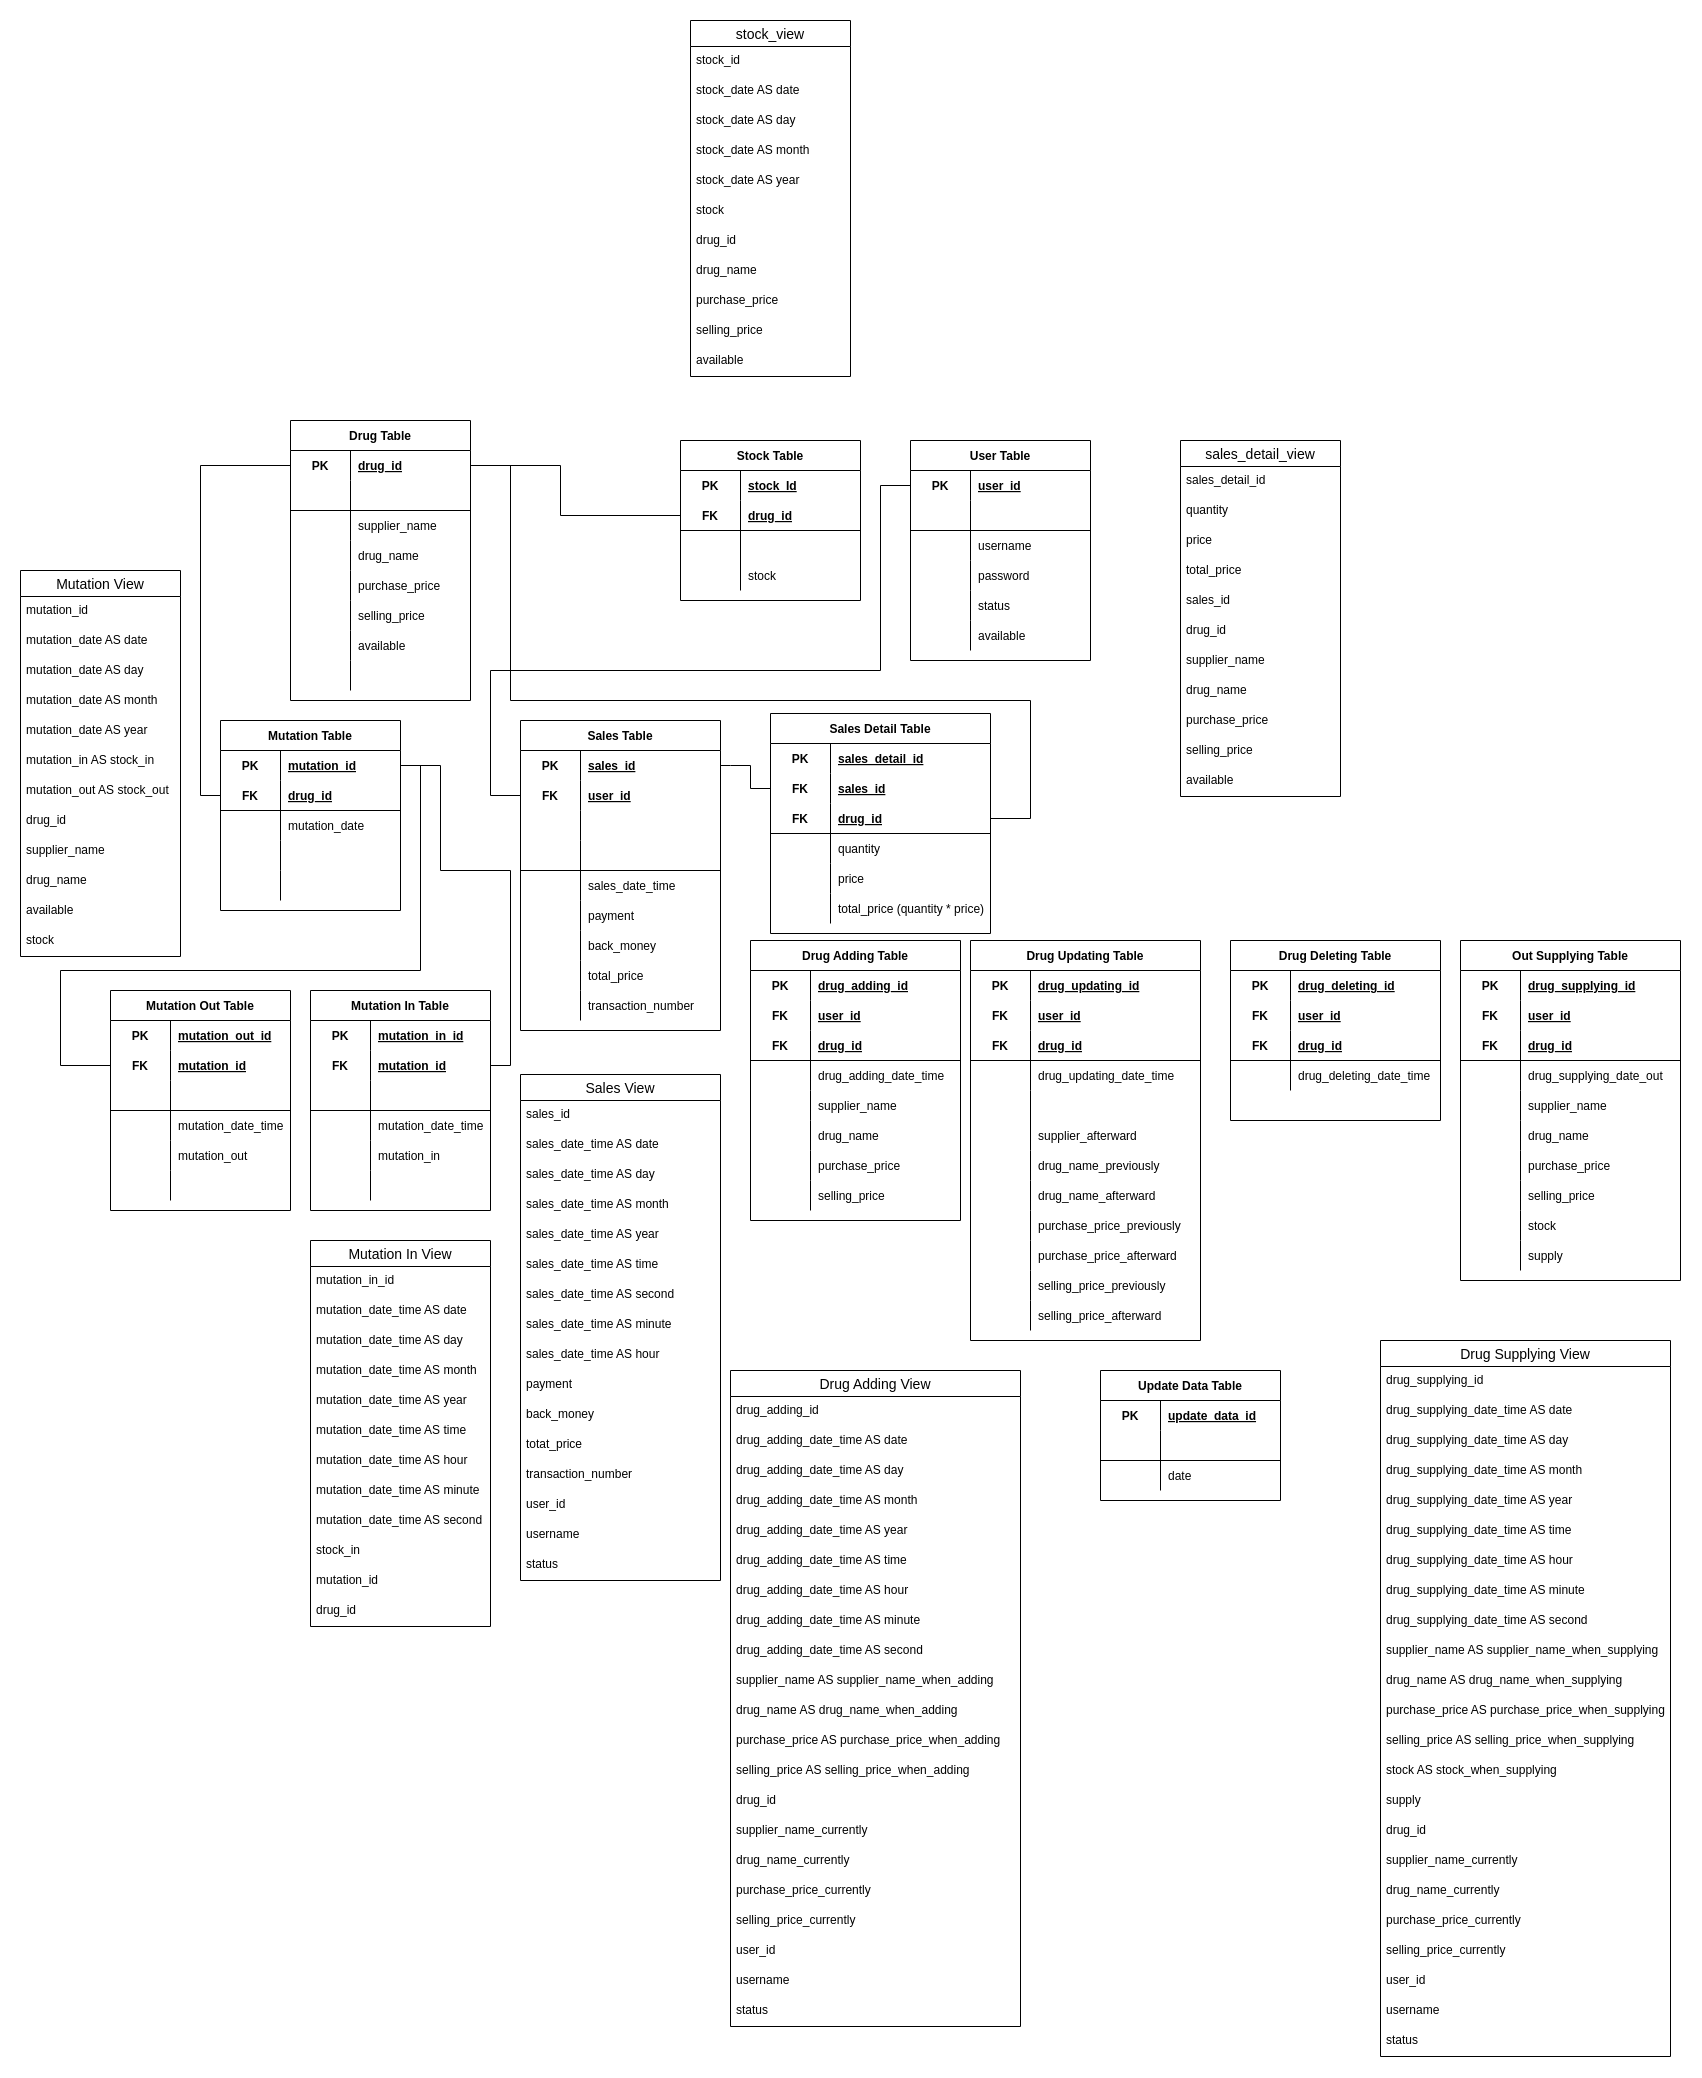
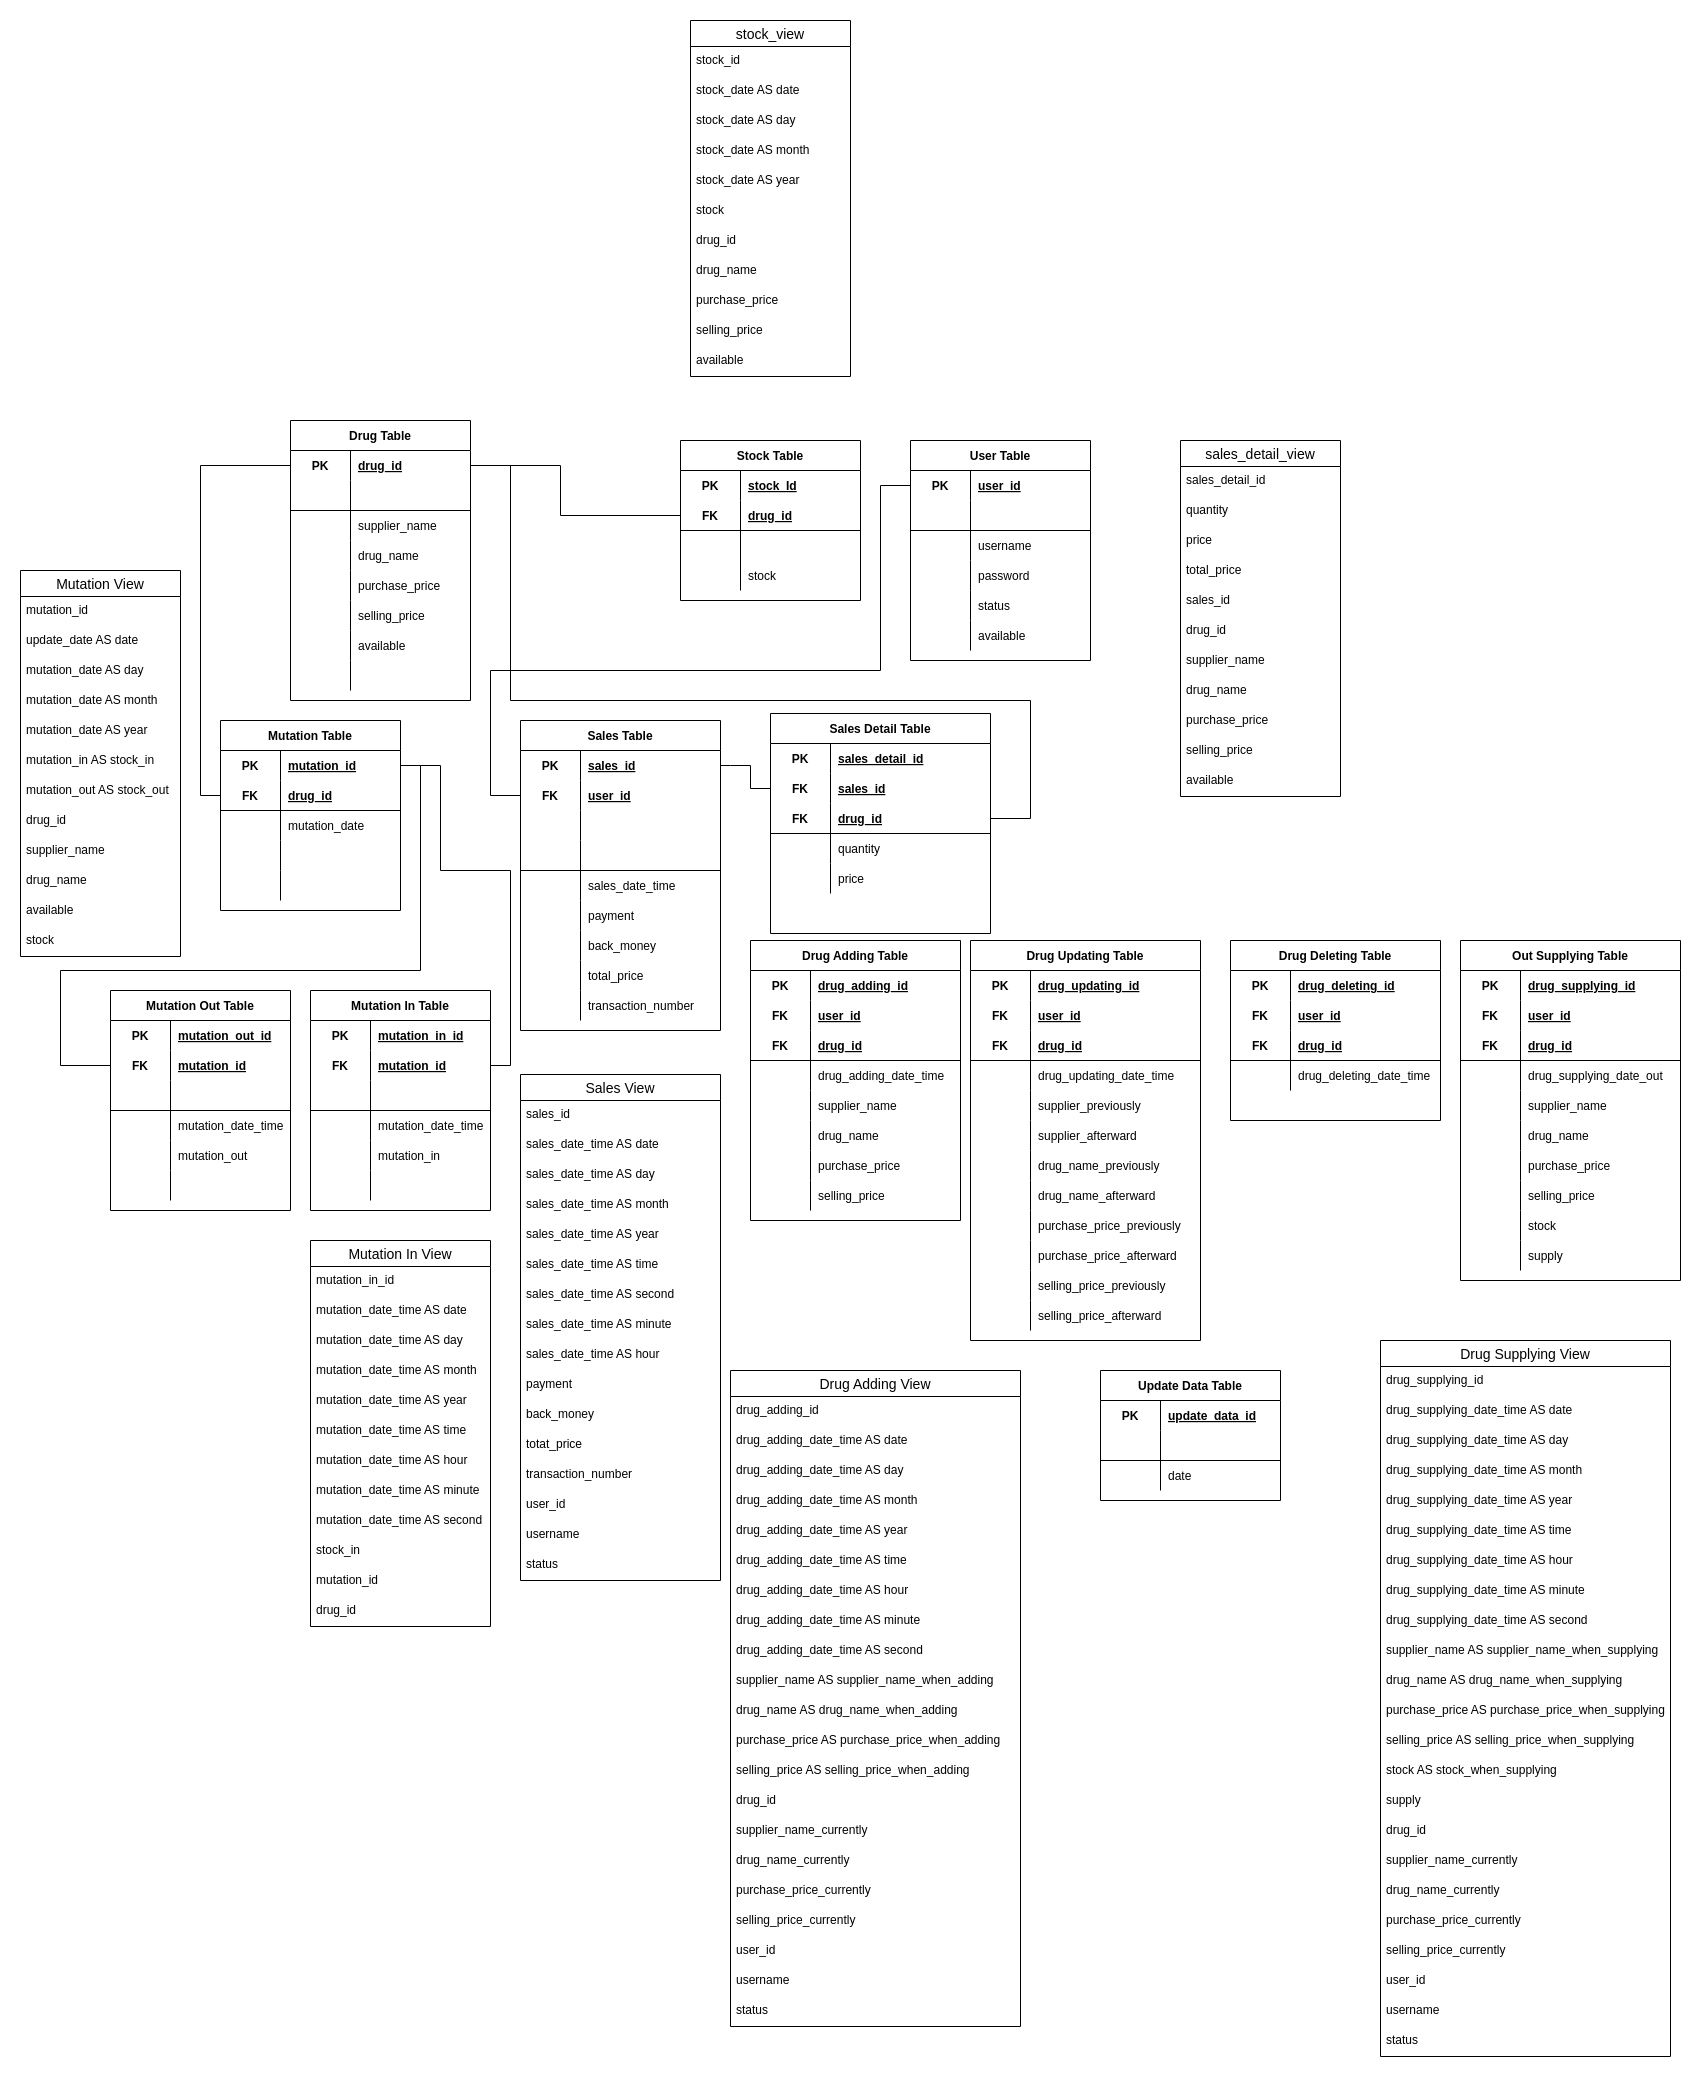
(92, 640) -> (87, 640)
(911, 909) -> none
none -> (1116, 1106)
